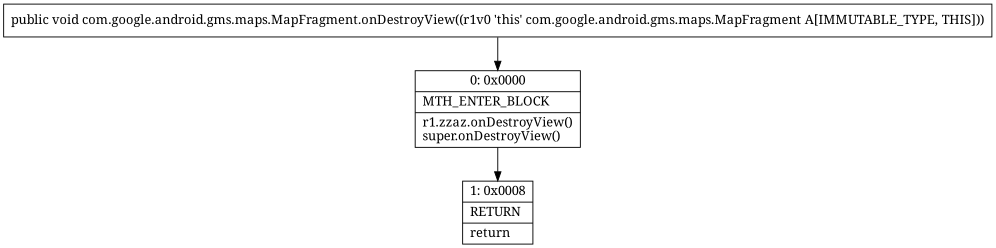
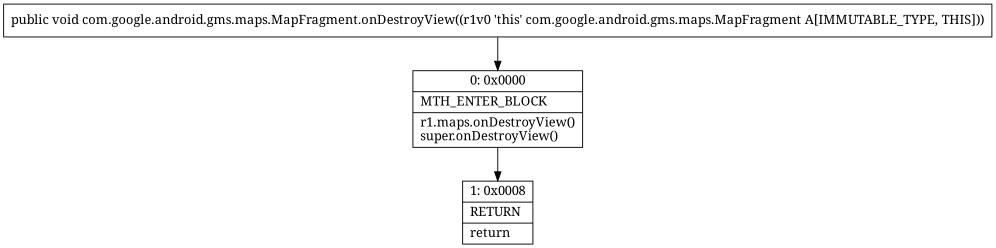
(498, 123) -> (498, 123)
